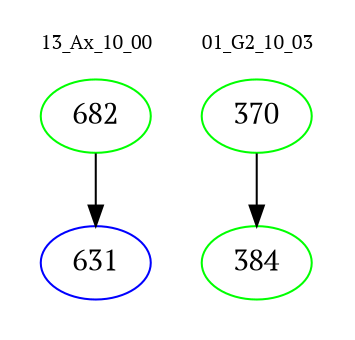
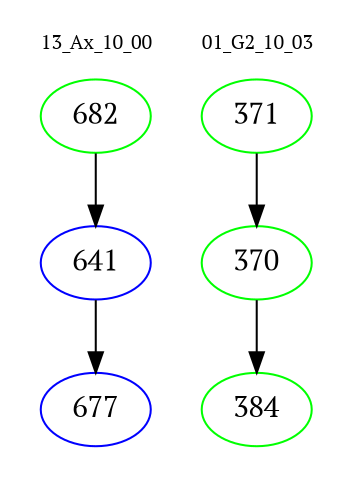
none -> (257, 116)
(96, 263) -> (96, 263)
none -> (96, 410)
